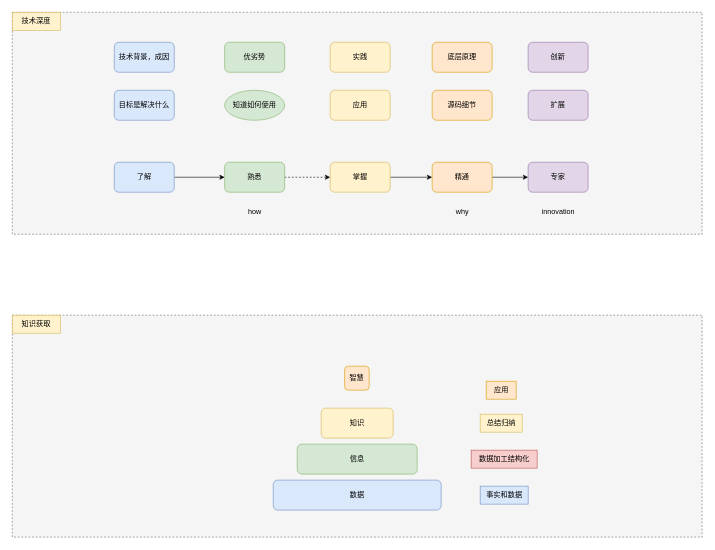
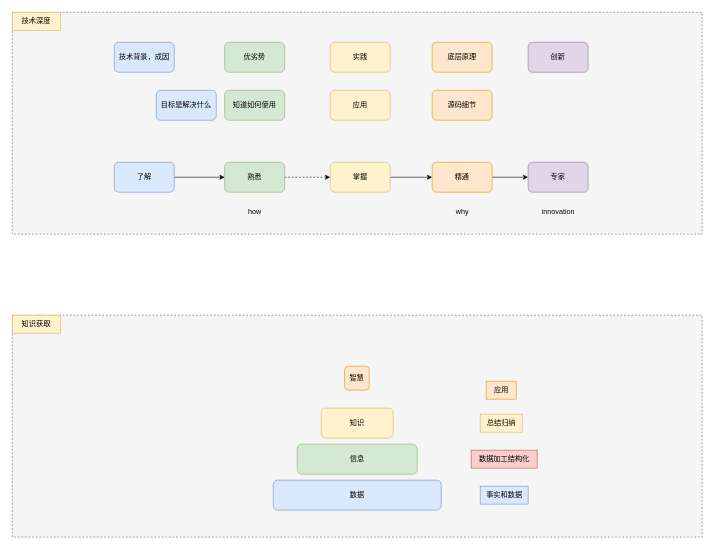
(144, 105) -> (186, 105)
(255, 105) -> (255, 105)
(558, 105) -> none
